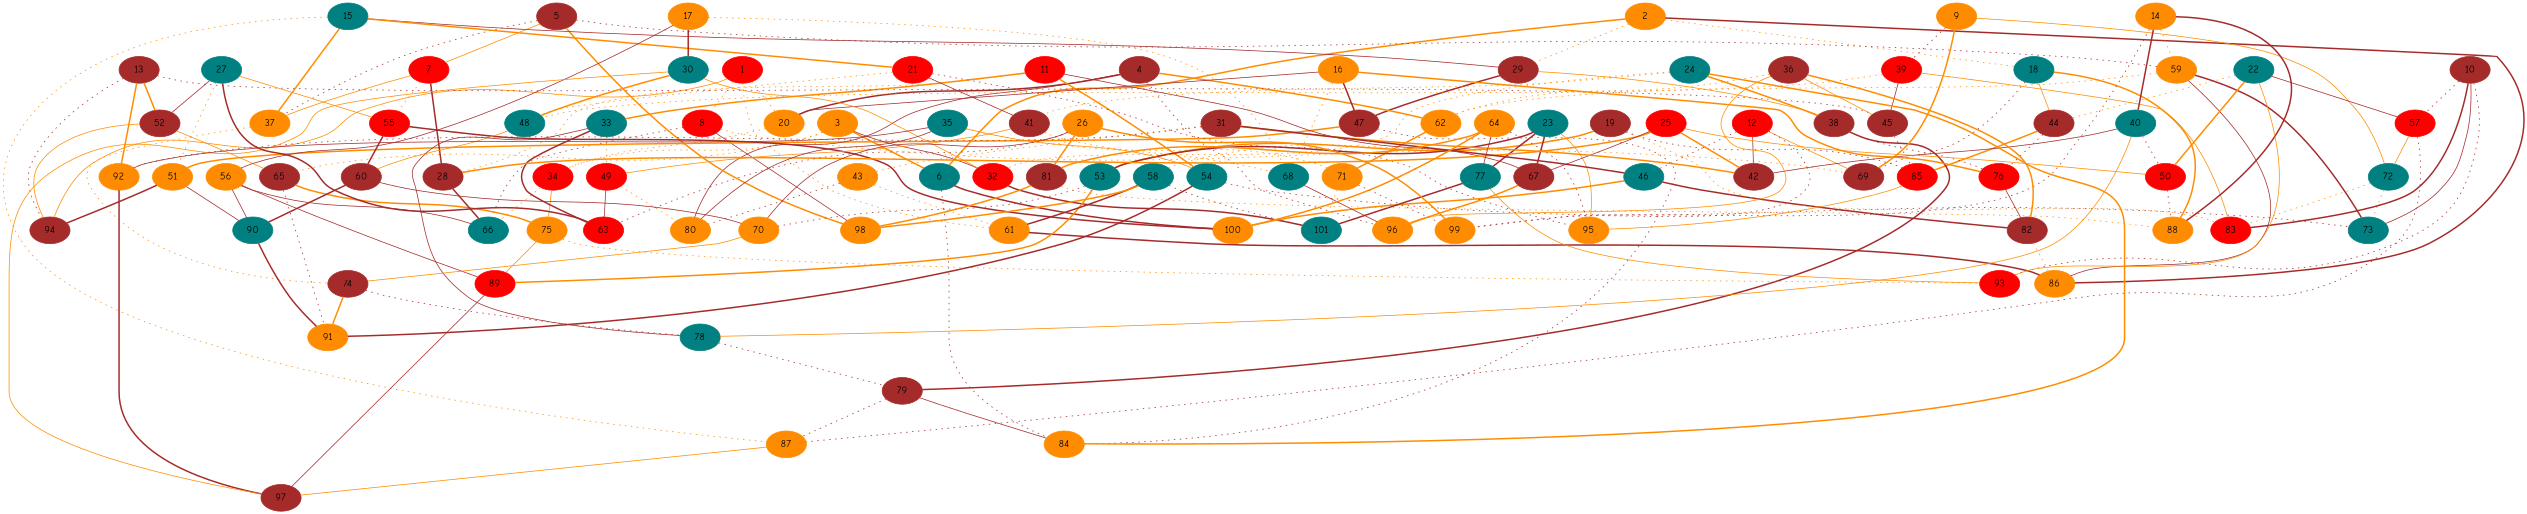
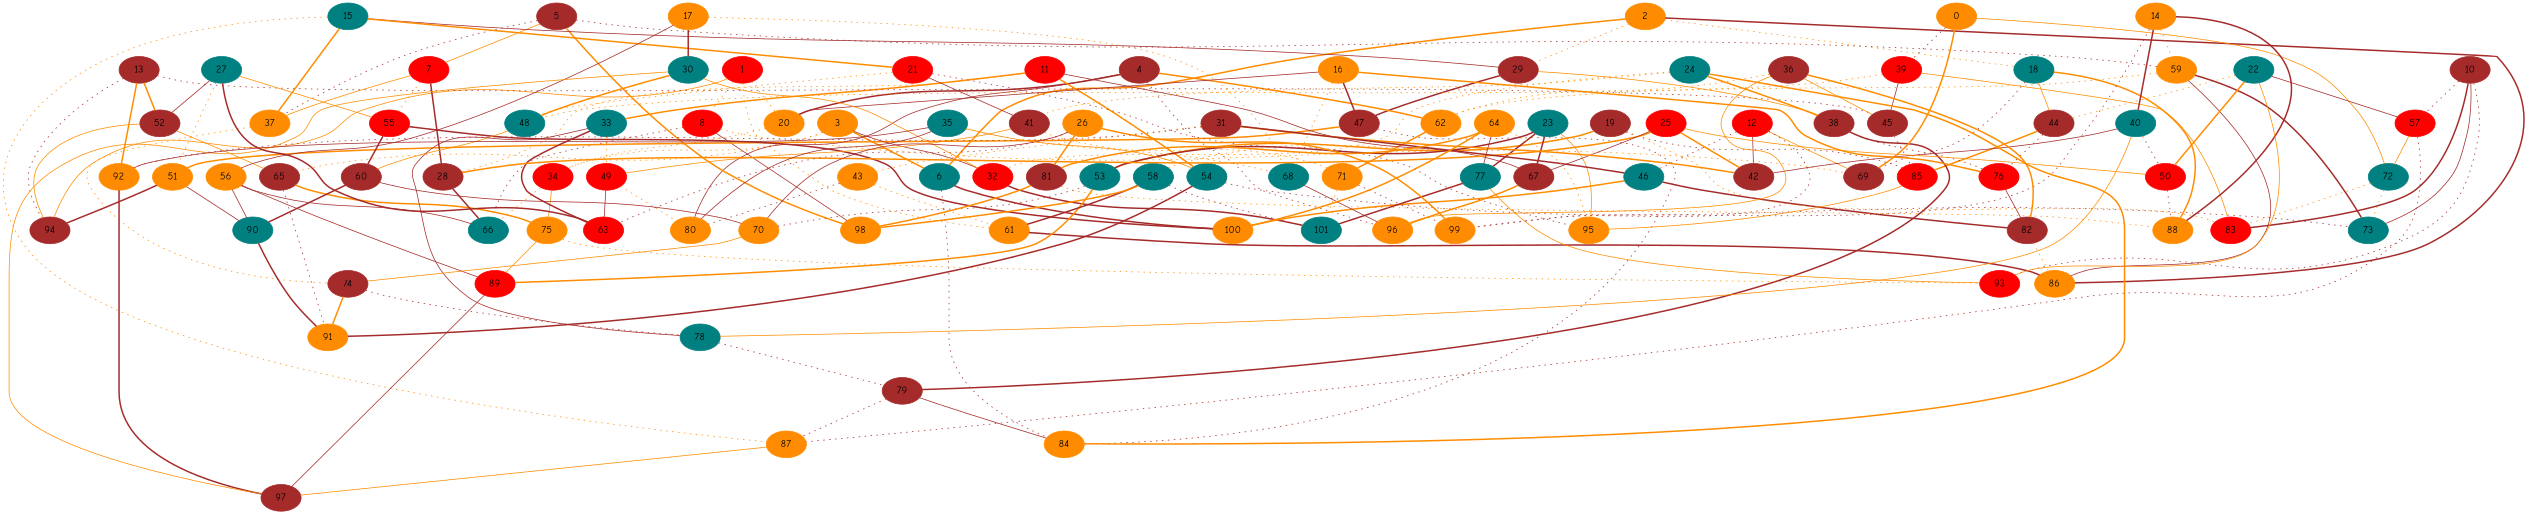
(1957, 16) -> (1957, 16)
(1554, 158) -> (1554, 158)
